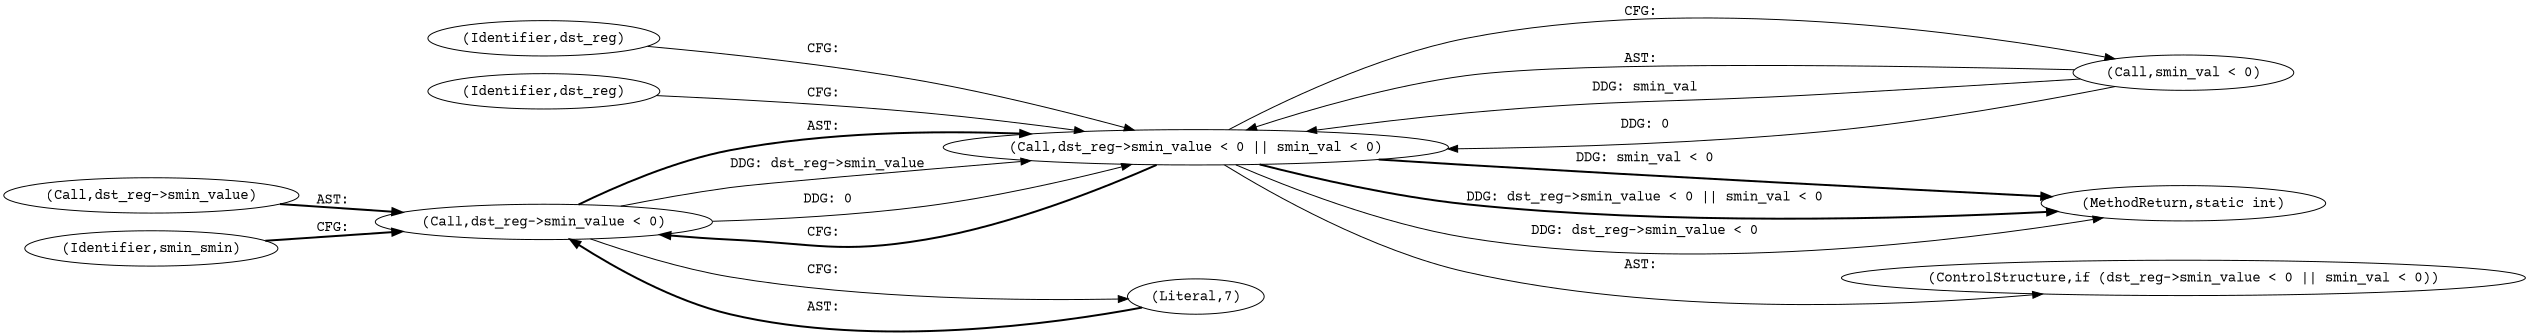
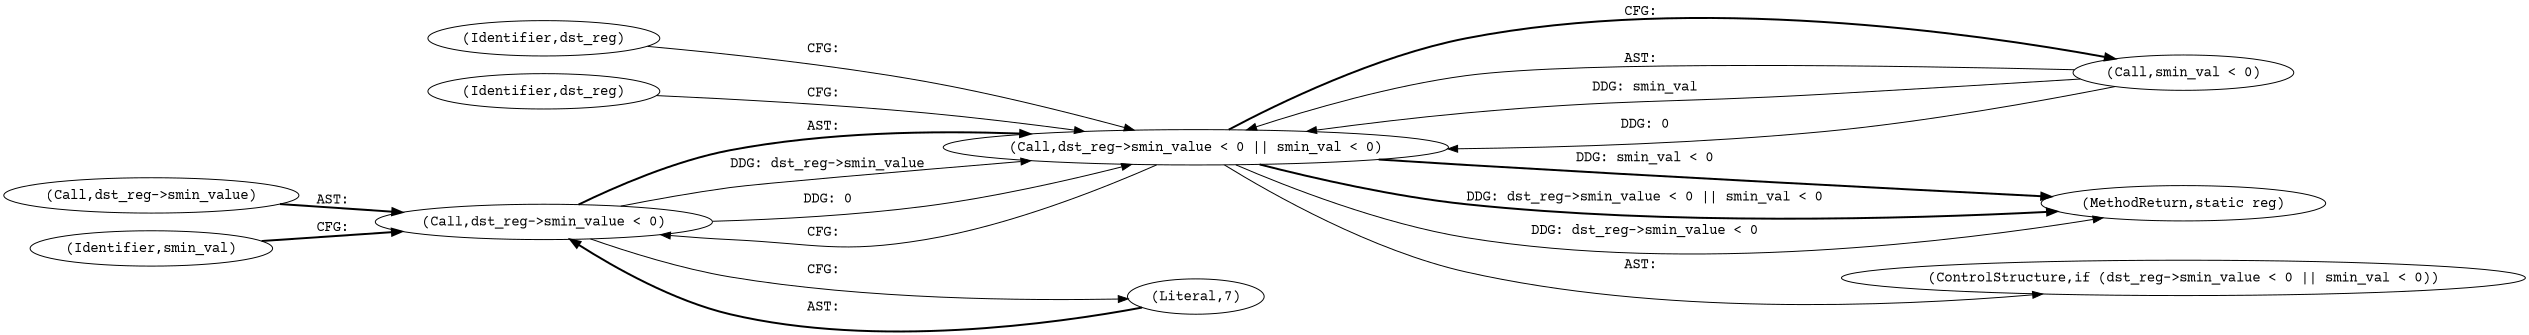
(1658, 19) -> (1658, 19)
(2183, 203) -> (2183, 203)
(919, 240) -> (919, 240)
(151, 248) -> (151, 248)
